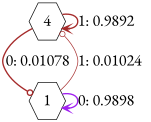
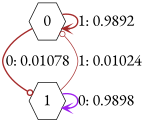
(47, 21) -> (47, 21)
